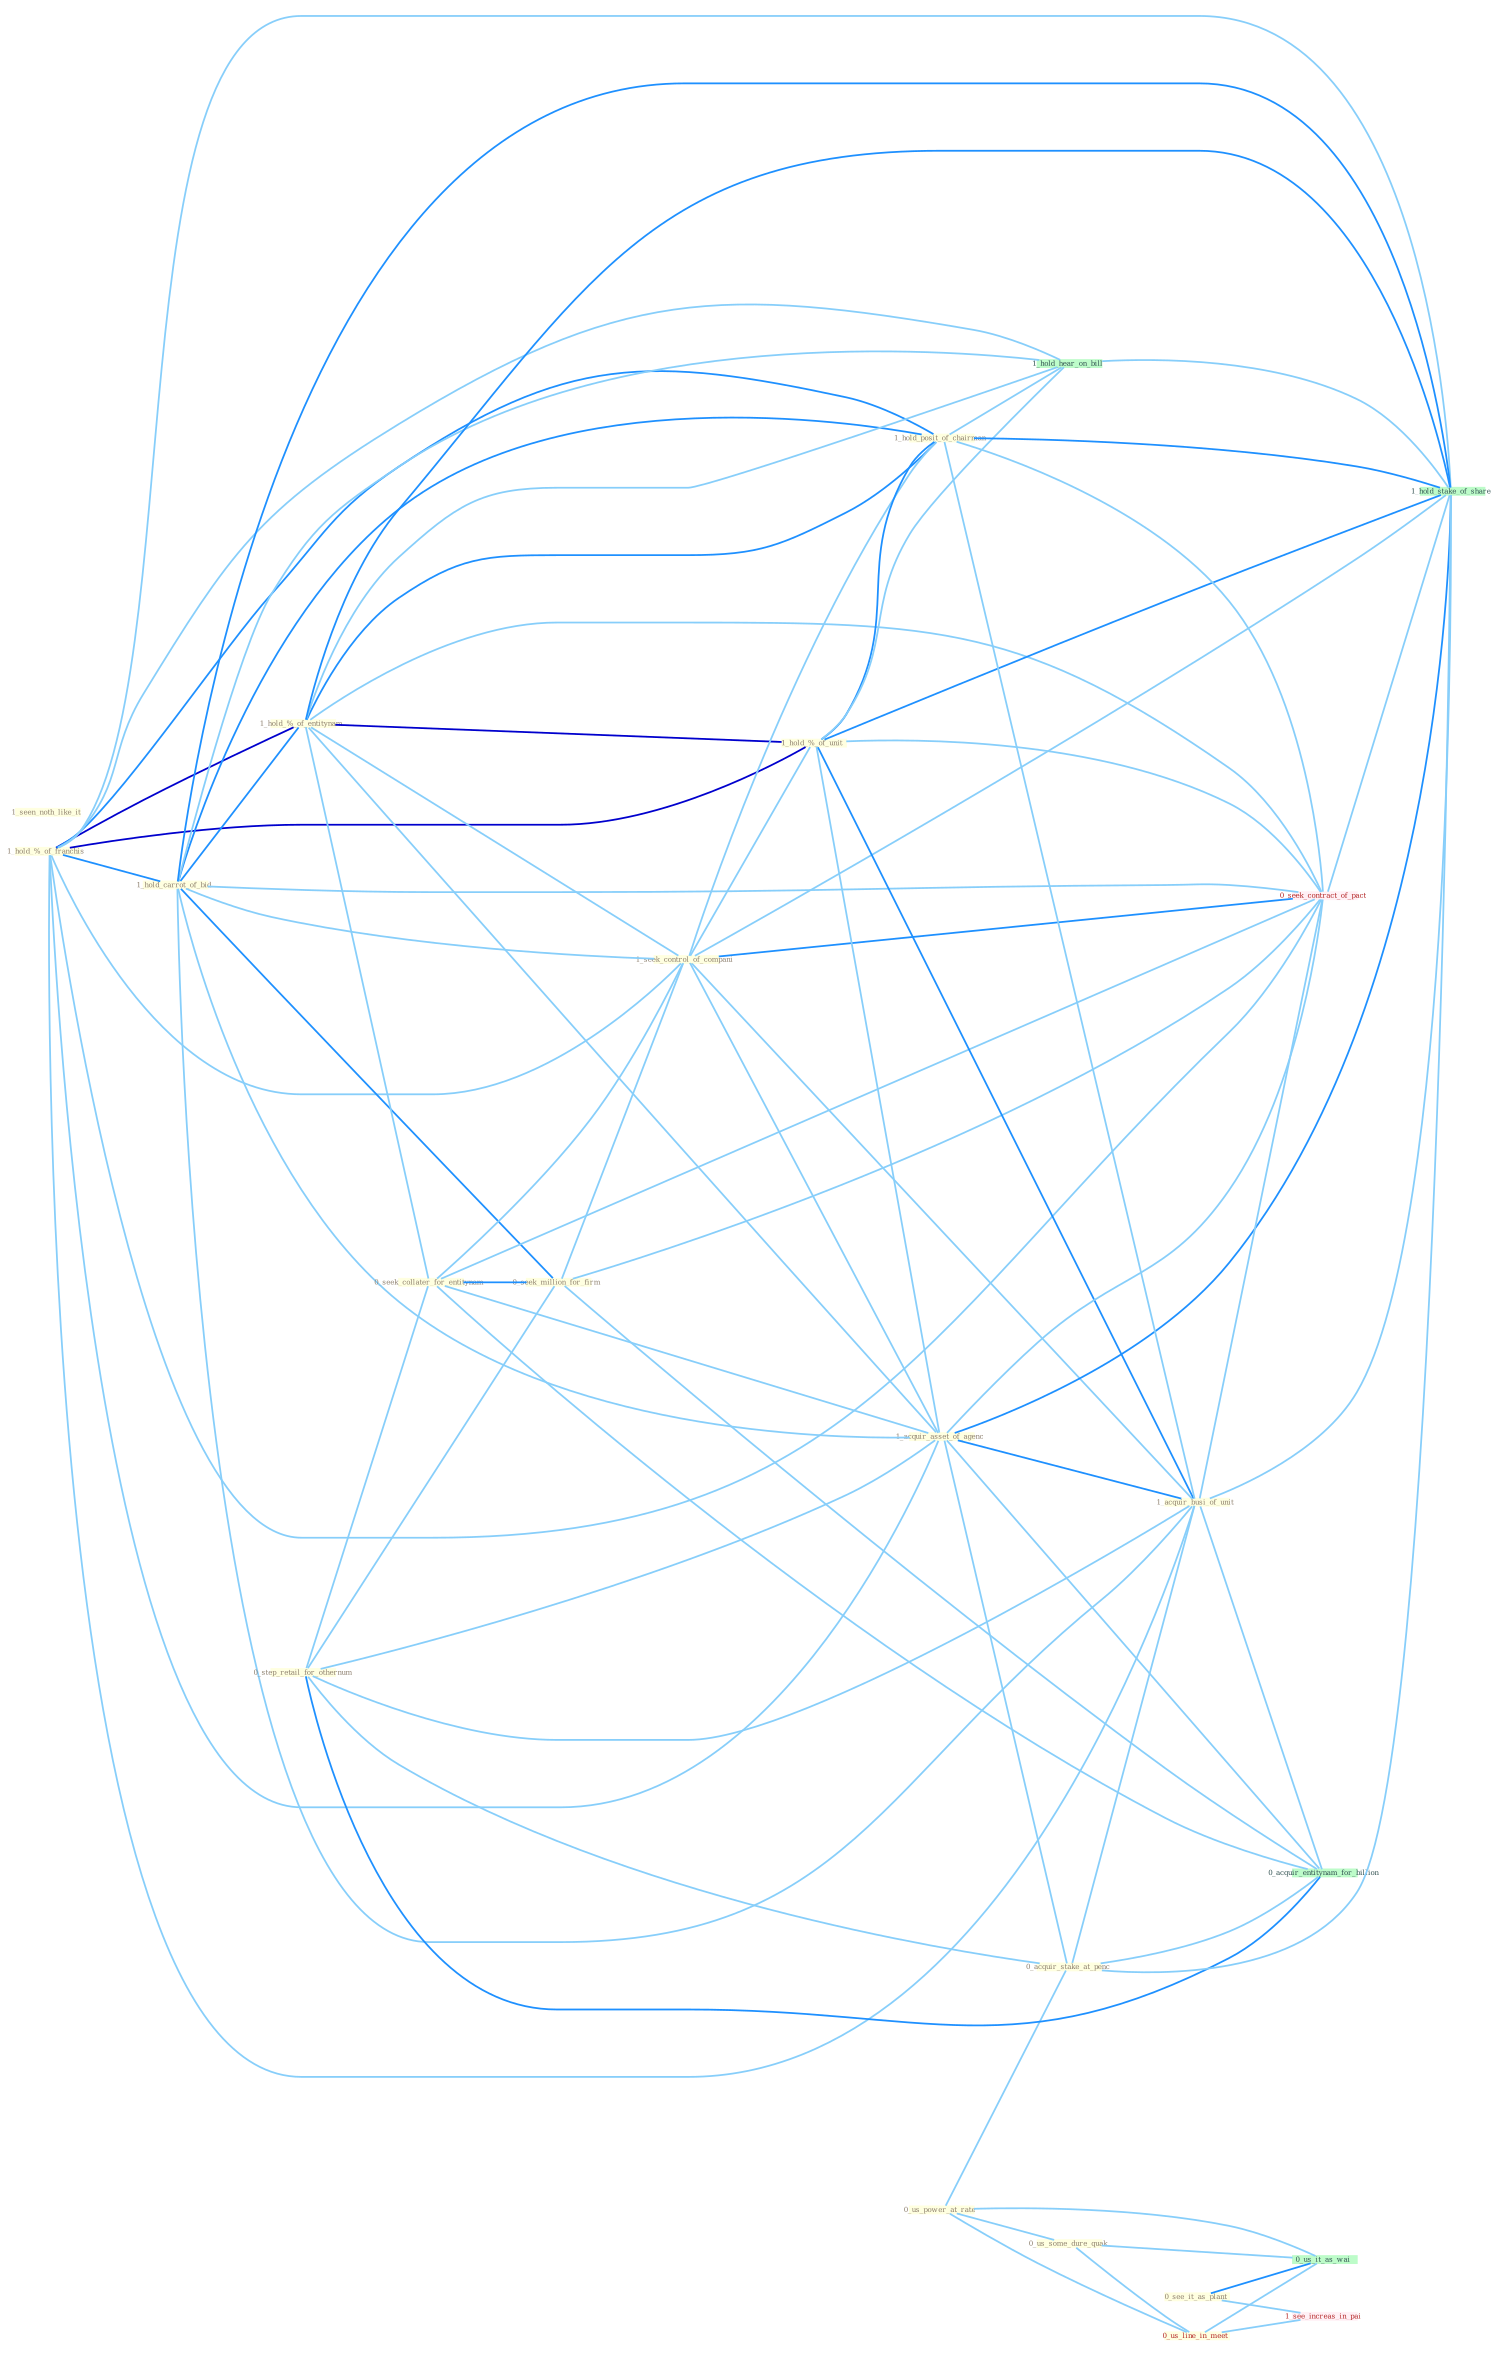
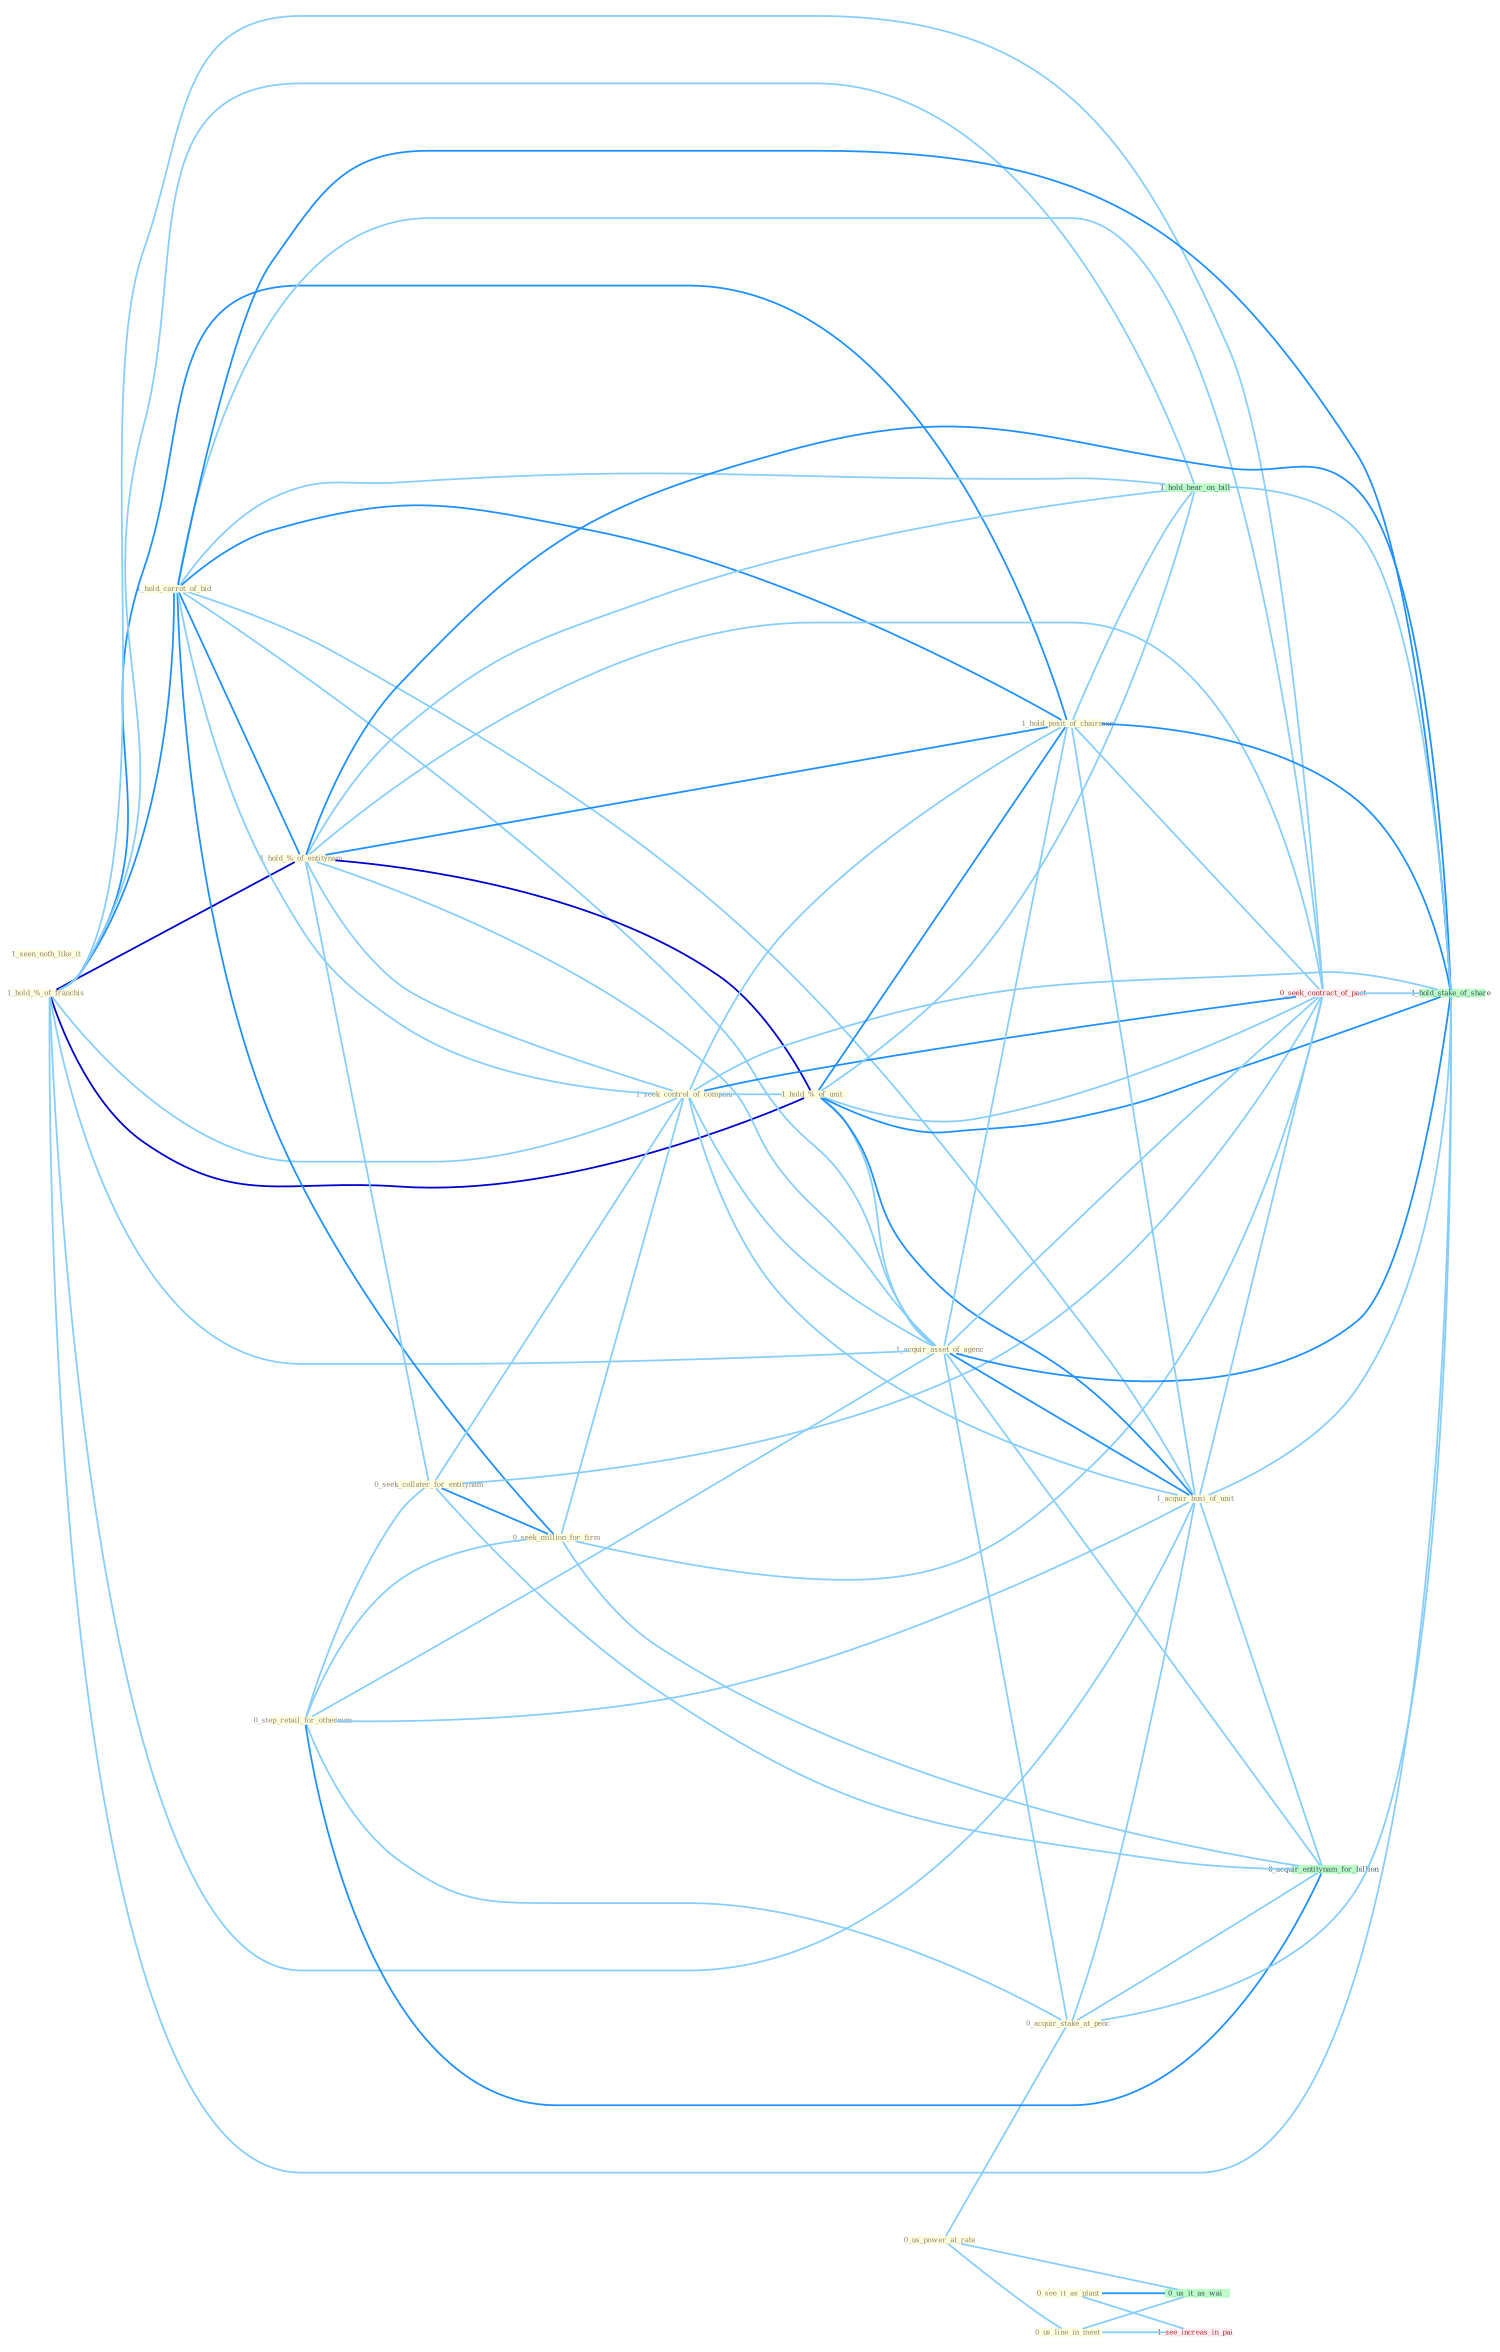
(687, 1360) -> (1003, 1052)
(1069, 2244) -> none
(1197, 2336) -> (1069, 2332)
